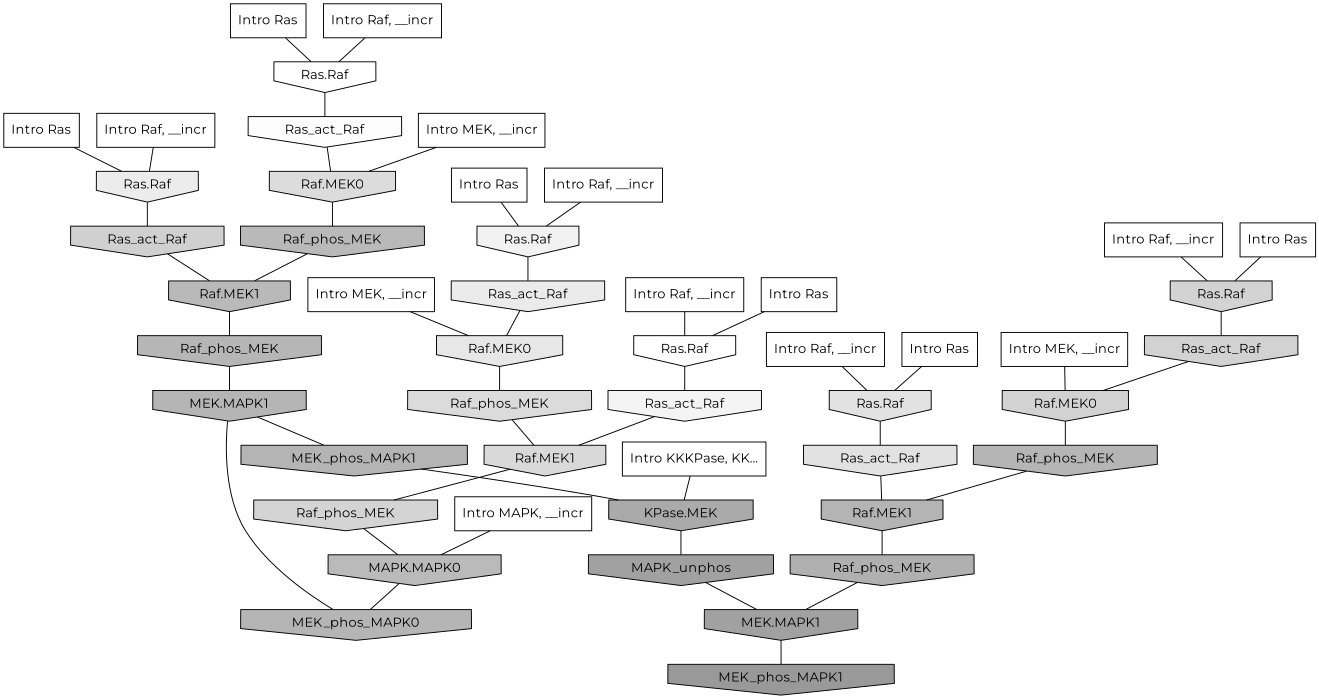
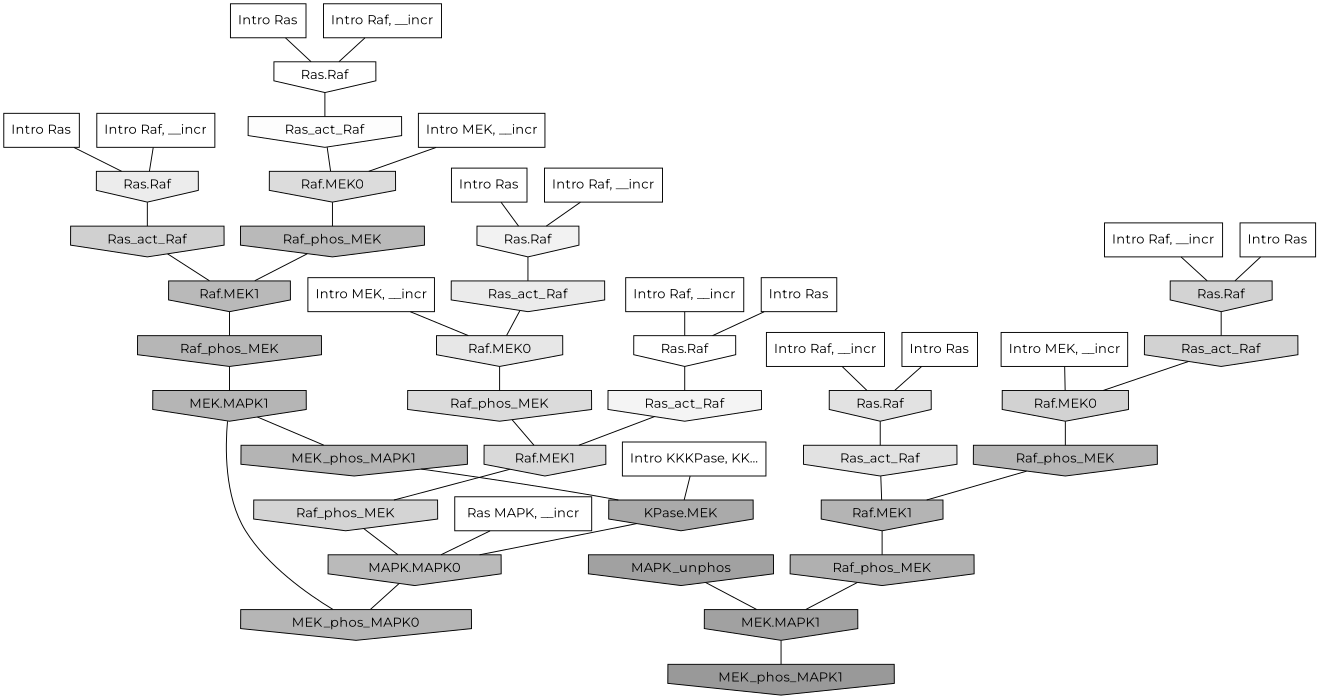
(523, 514) -> (523, 514)
(681, 543) -> (558, 539)
